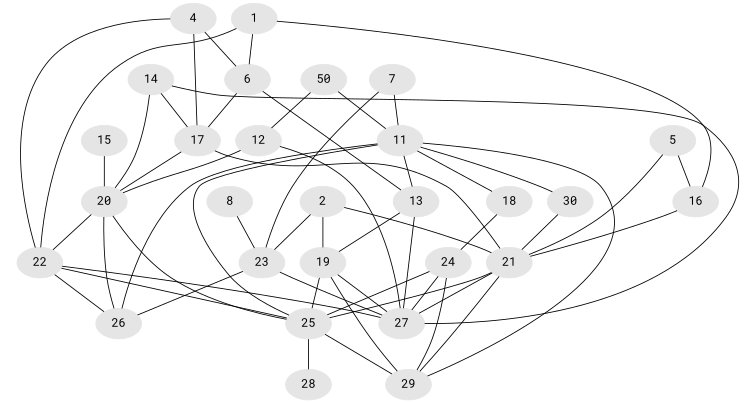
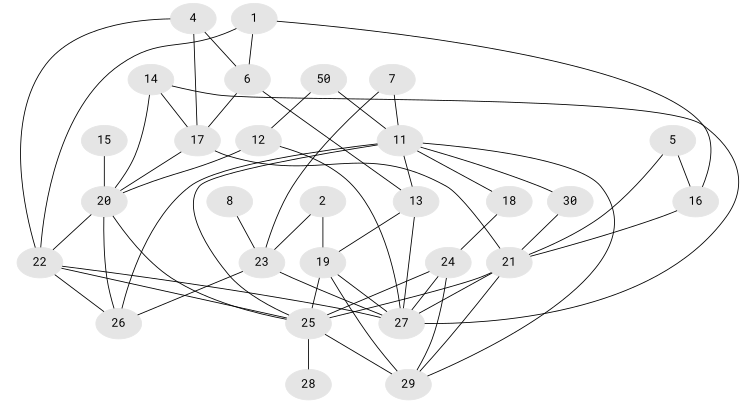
(419, 227) -> none
